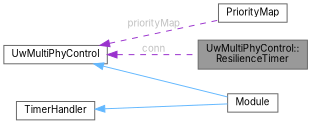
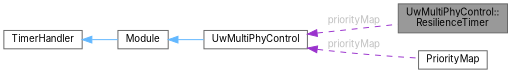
(153, 49) -> (353, 21)
(165, 82) -> (191, 40)
